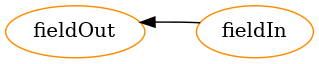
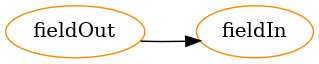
(178, 22) -> (163, 42)
